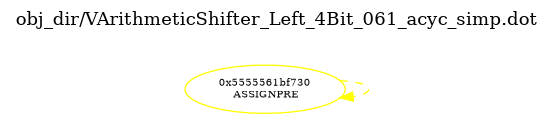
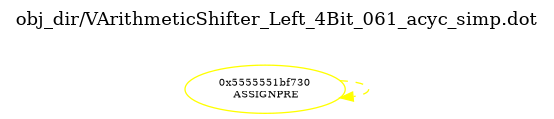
(265, 89) -> (265, 89)
